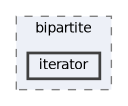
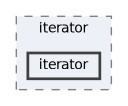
(64, 29) -> (64, 29)
